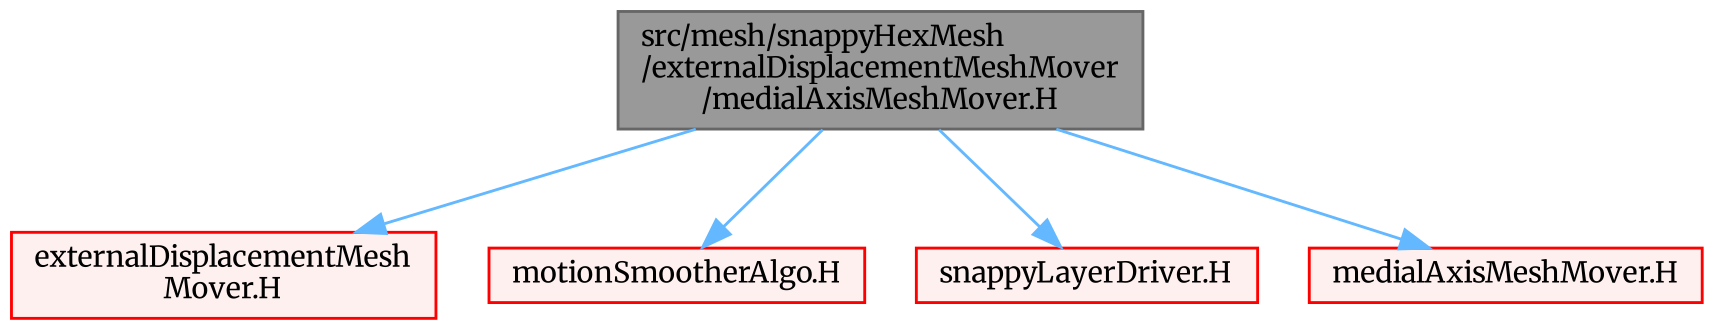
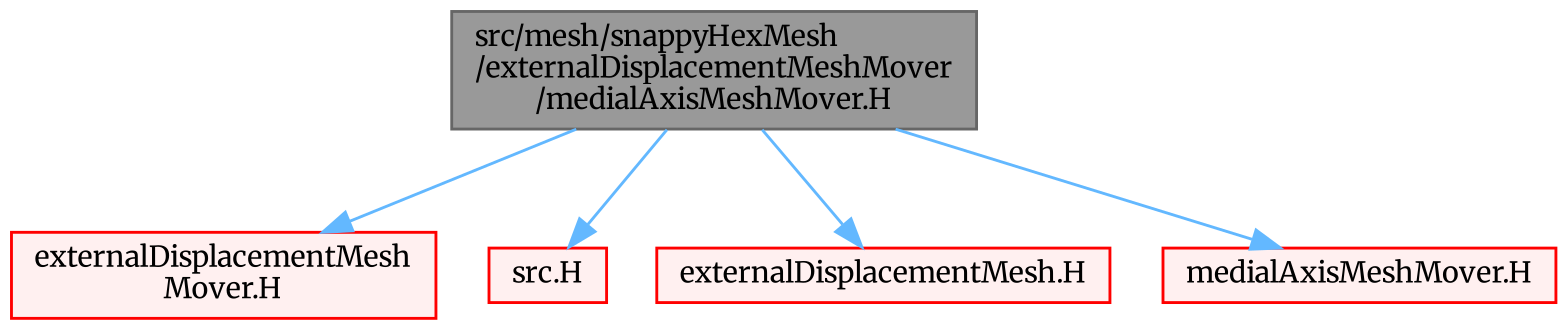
(677, 275) -> (548, 275)
(1087, 275) -> (883, 275)
